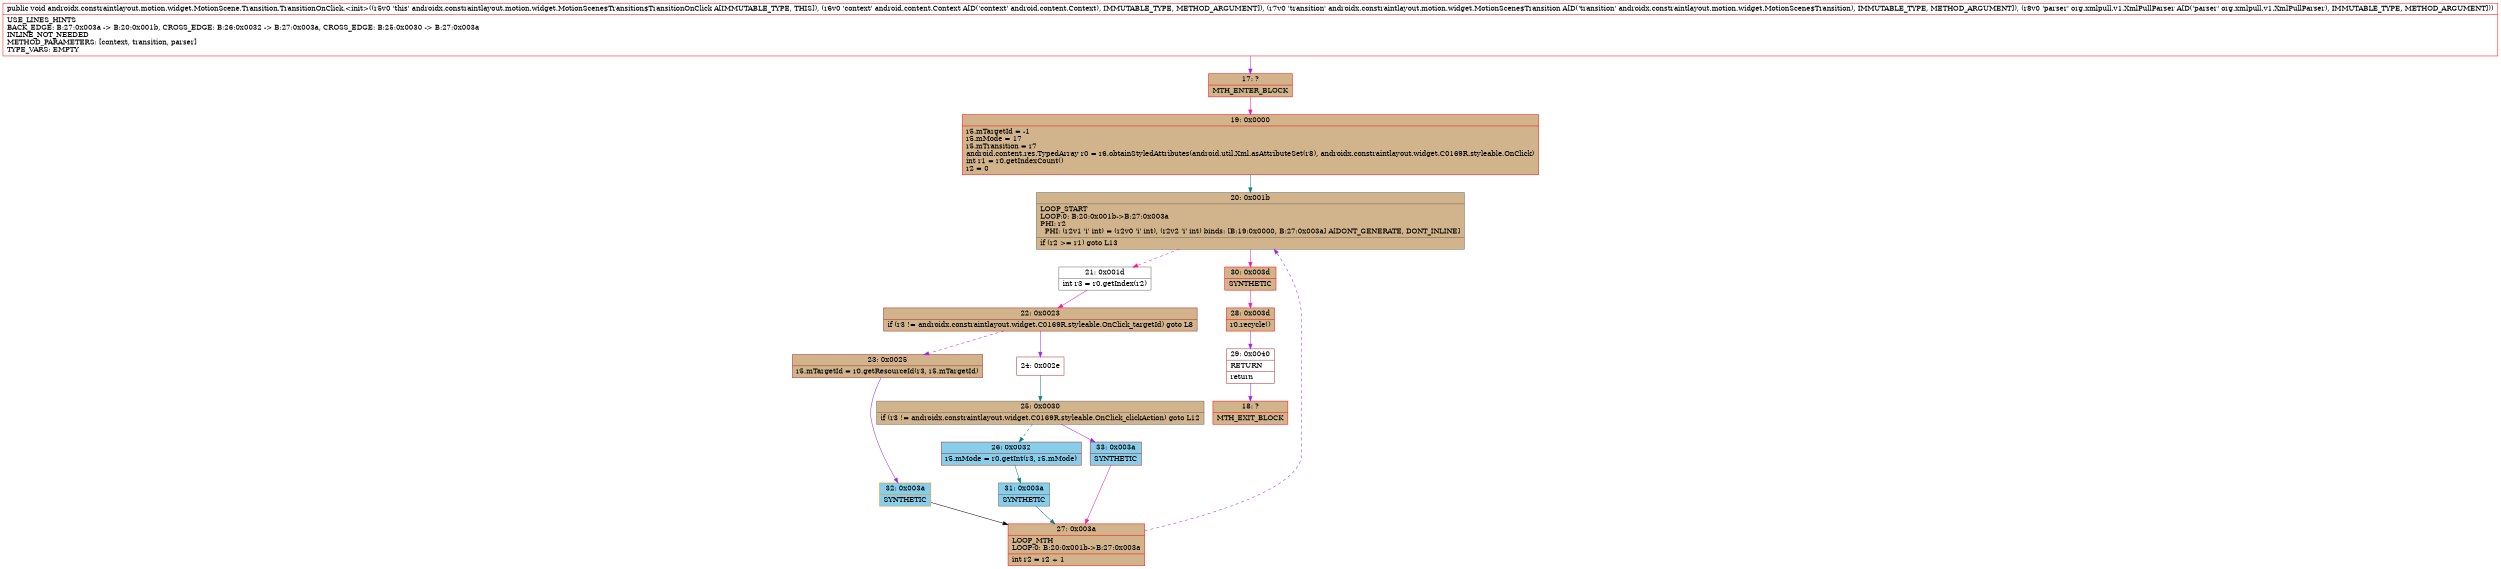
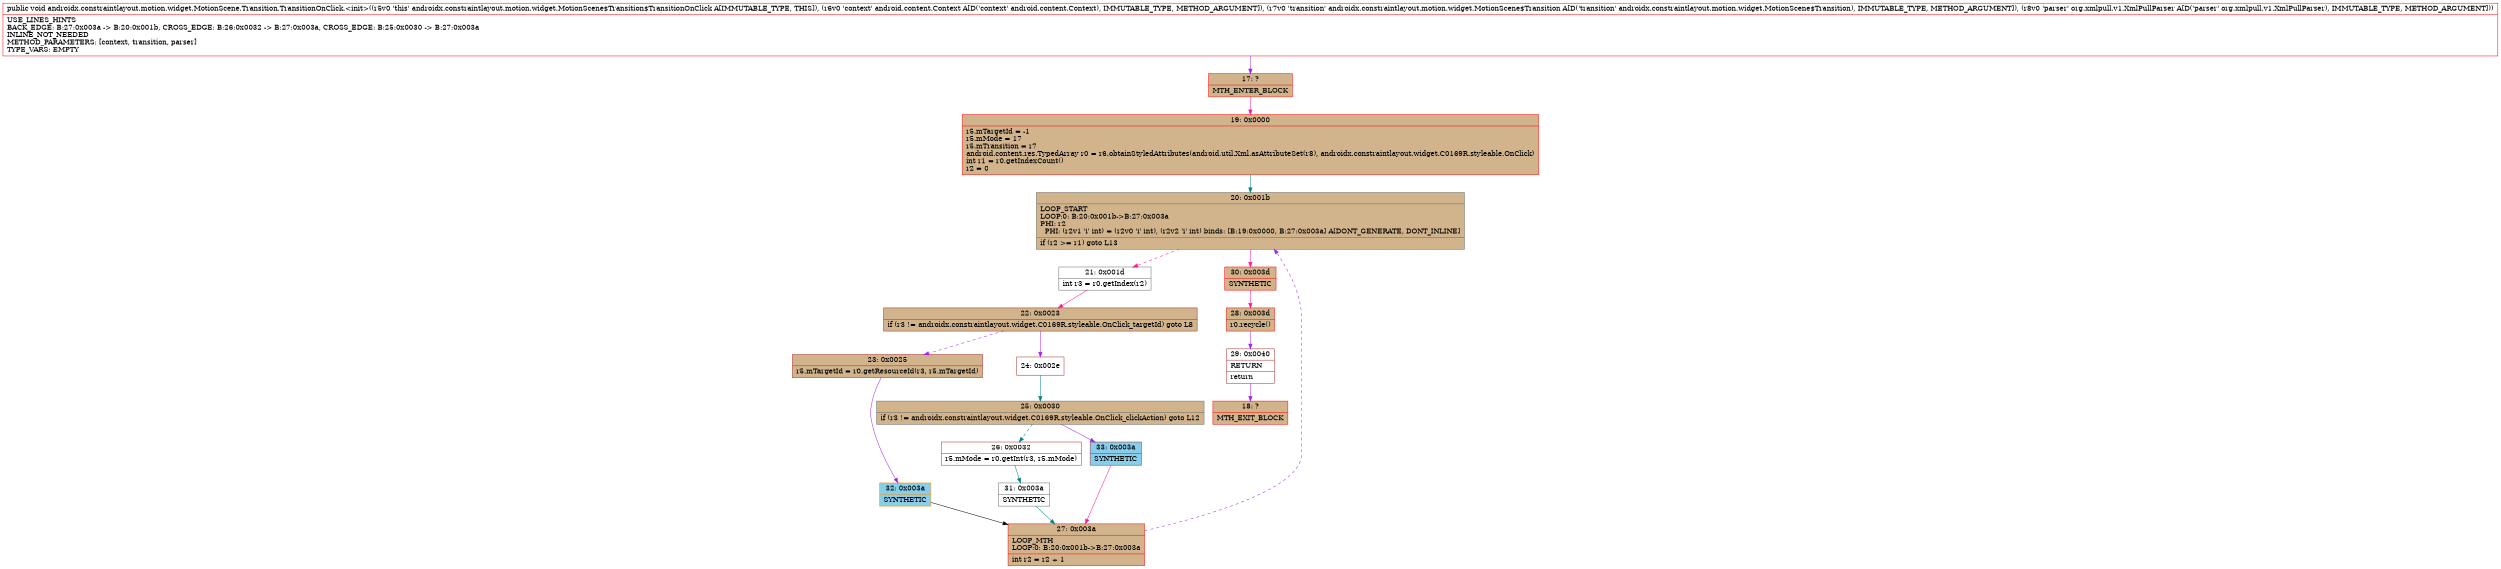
(1011, 454) -> (1011, 454)
(1024, 495) -> (1024, 495)
